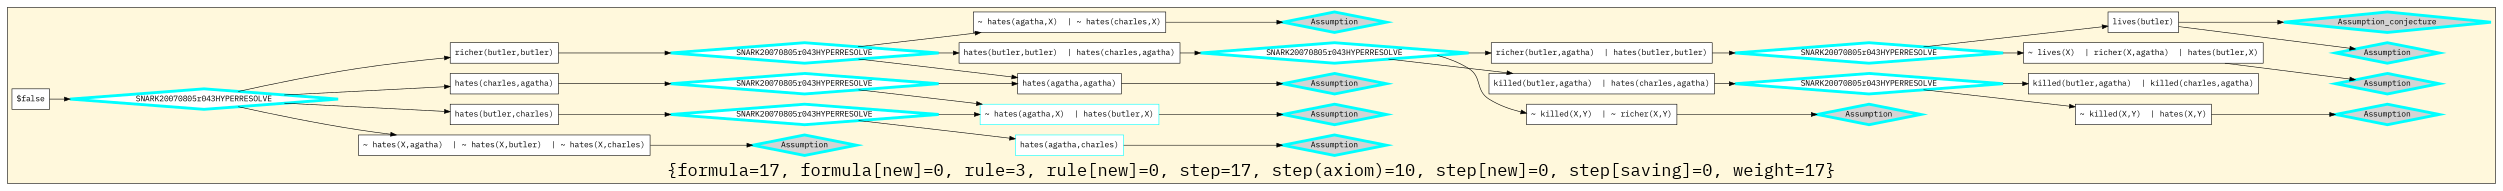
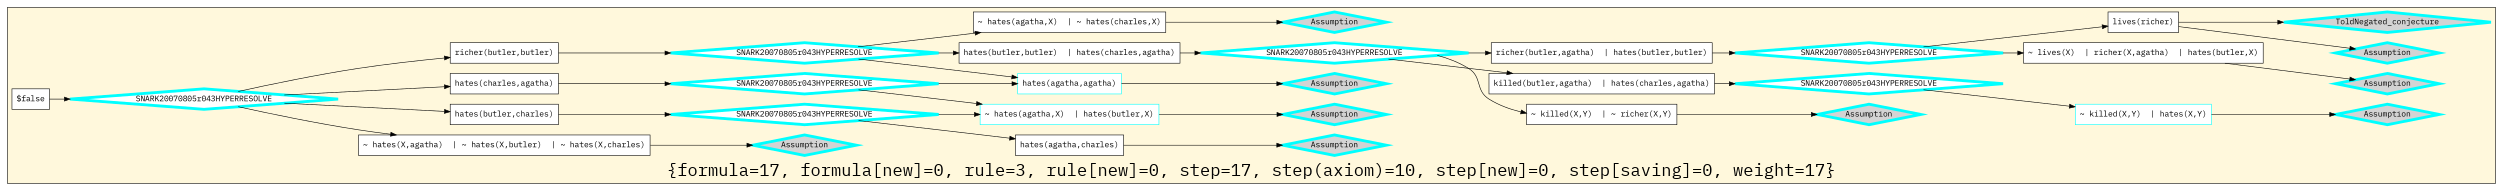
(2143, 22) -> (2143, 22)
(2387, 22) -> (2387, 22)
(1070, 84) -> (1070, 84)
(2143, 84) -> none
(2143, 114) -> (2143, 114)
(1070, 145) -> (1070, 145)
